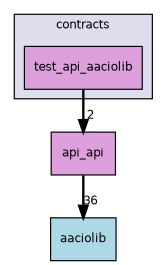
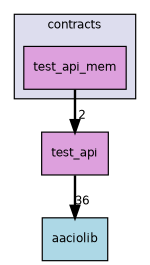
(83, 68) -> (75, 68)
(83, 154) -> (75, 154)
